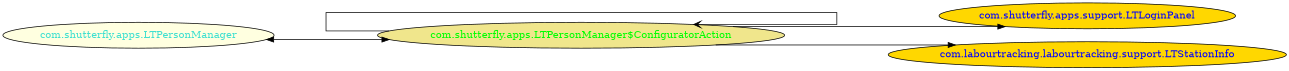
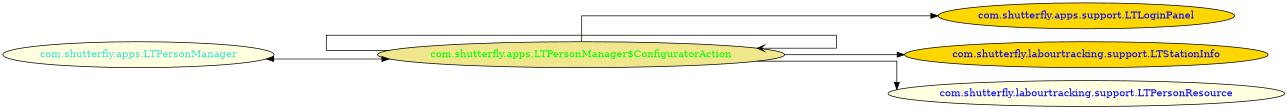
(1087, 55) -> (1086, 55)
none -> (1086, 94)
